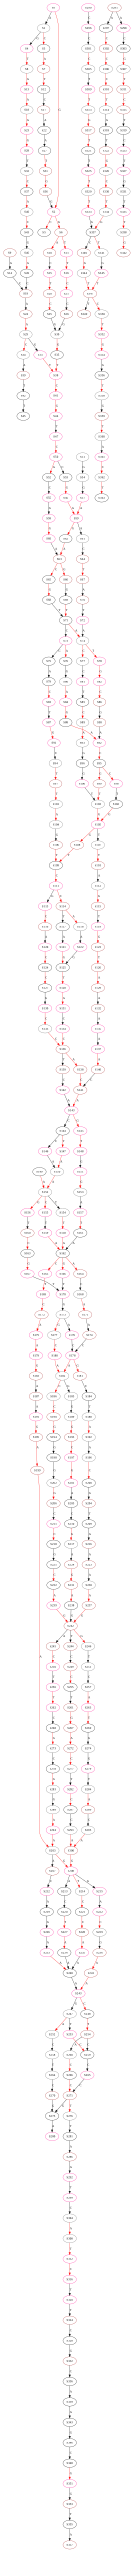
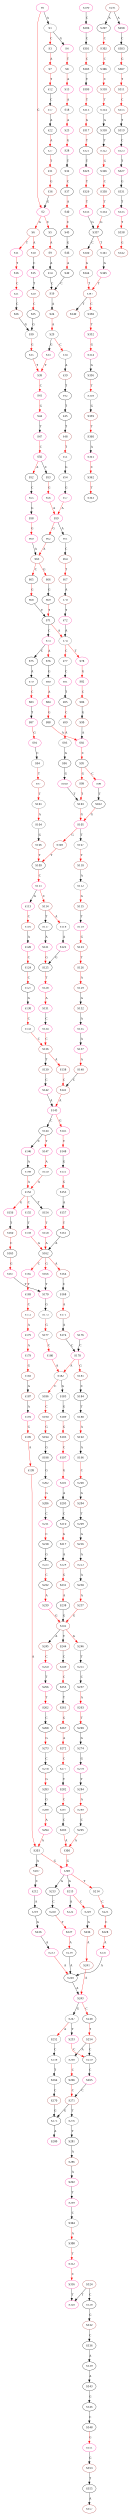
(44, 139) -> (50, 139)
none -> (50, 241)
(50, 282) -> (33, 282)
none -> (65, 437)
(50, 1160) -> (28, 1160)
(67, 1324) -> none
(100, 1921) -> (78, 1901)
(70, 2105) -> (72, 2110)
(70, 2309) -> (81, 2294)
